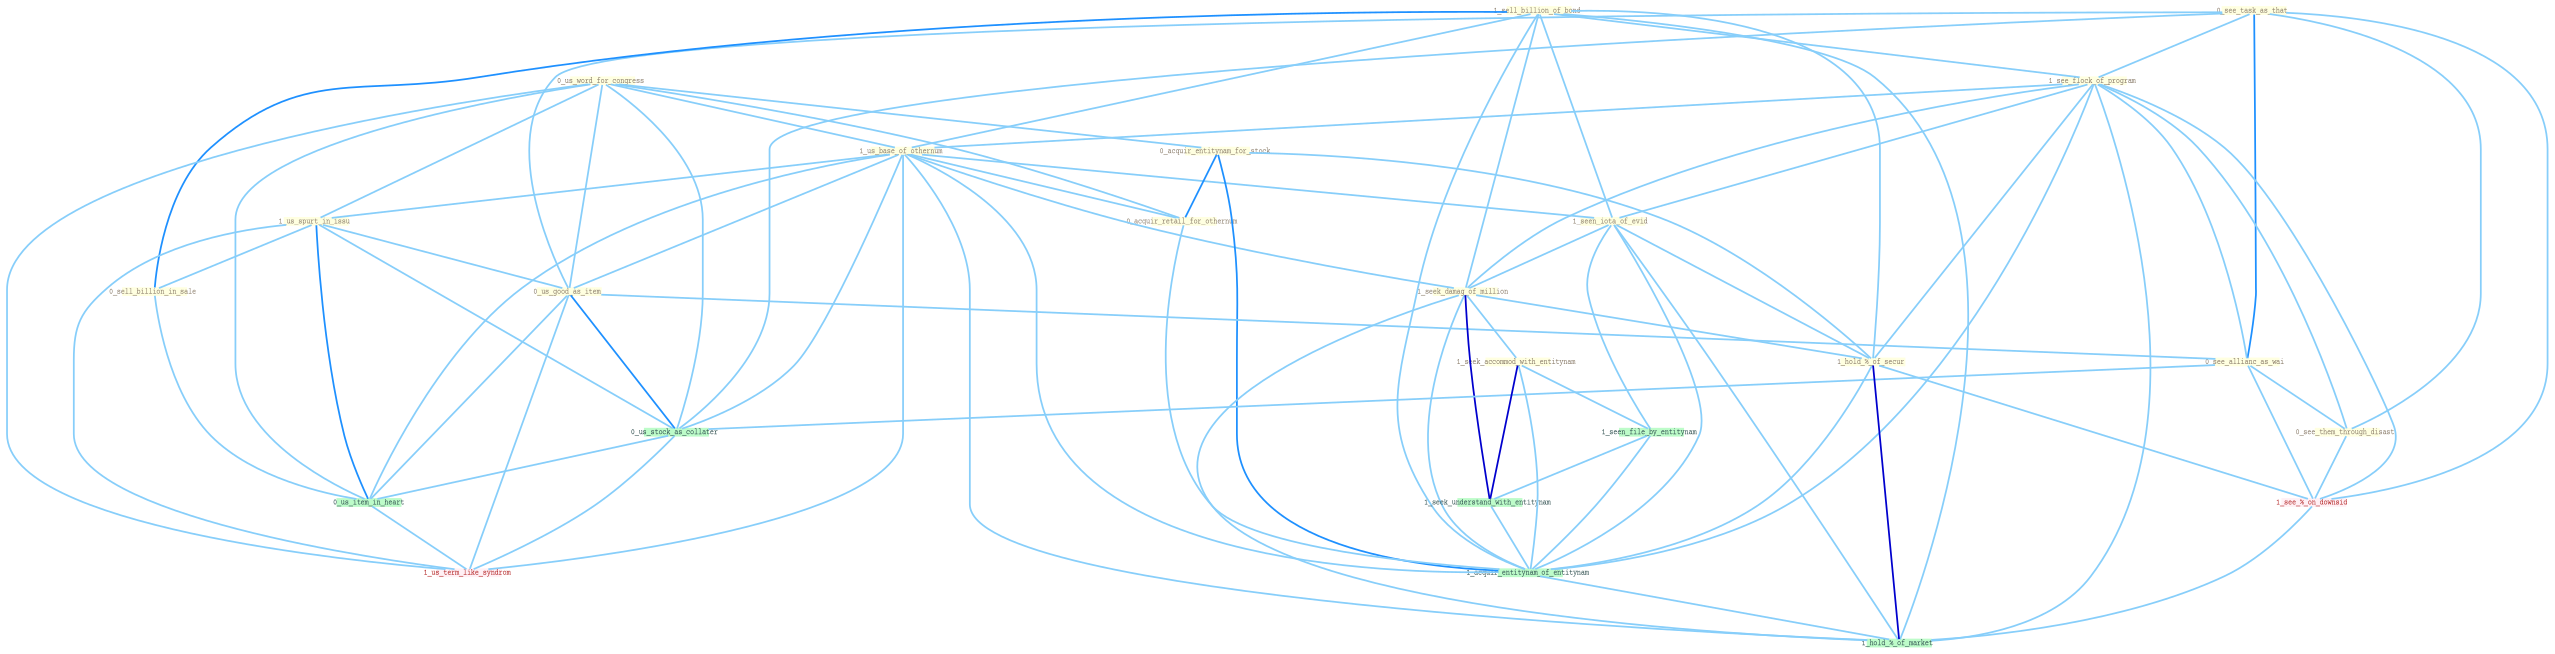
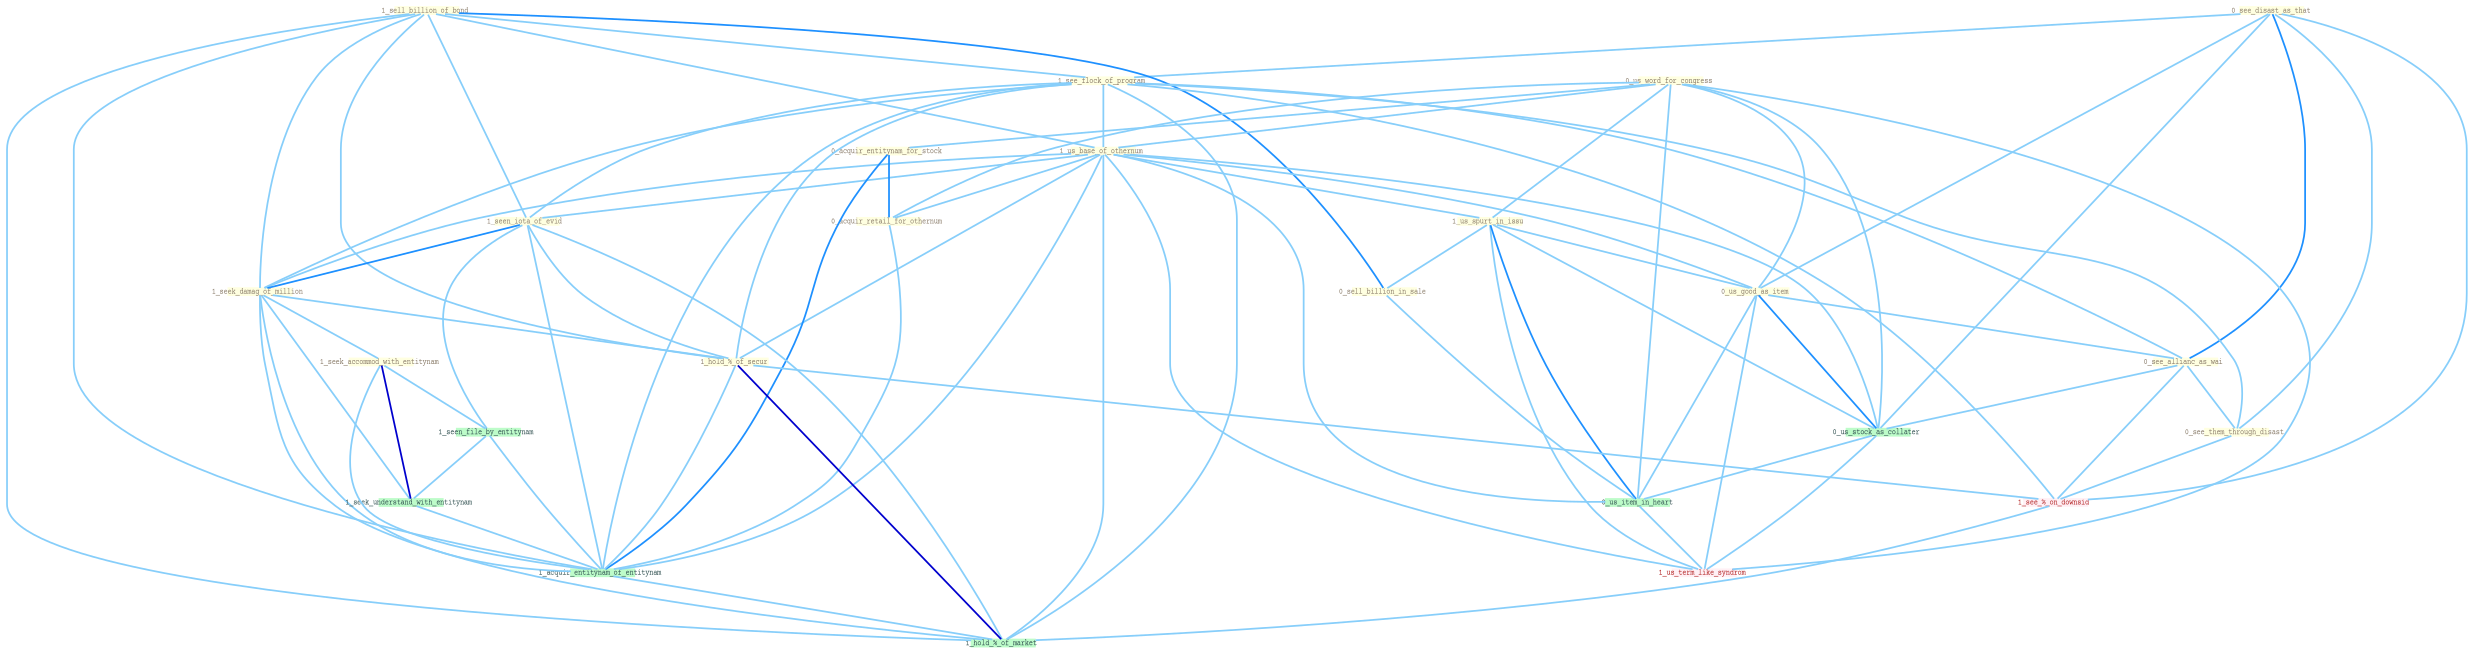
(2254, 11) -> (2272, 11)
(1582, 194) -> (920, 256)
(1539, 257) -> (394, 256)
(1476, 408) -> (336, 397)
